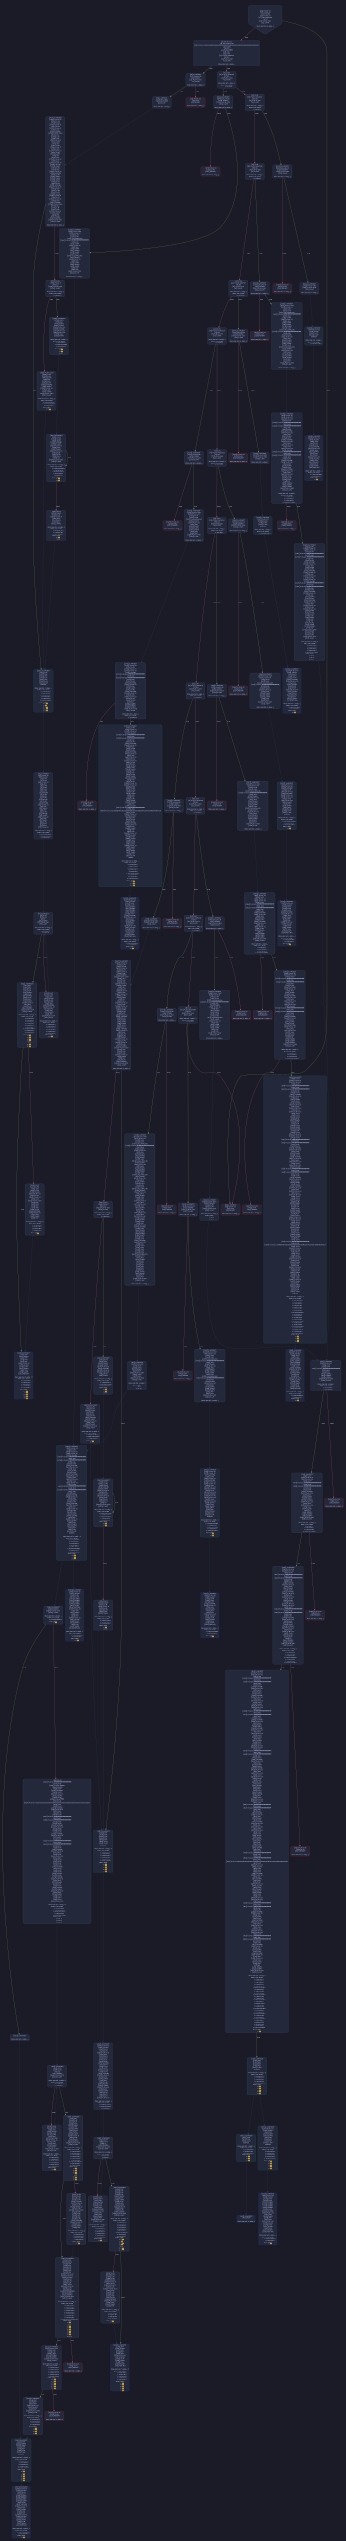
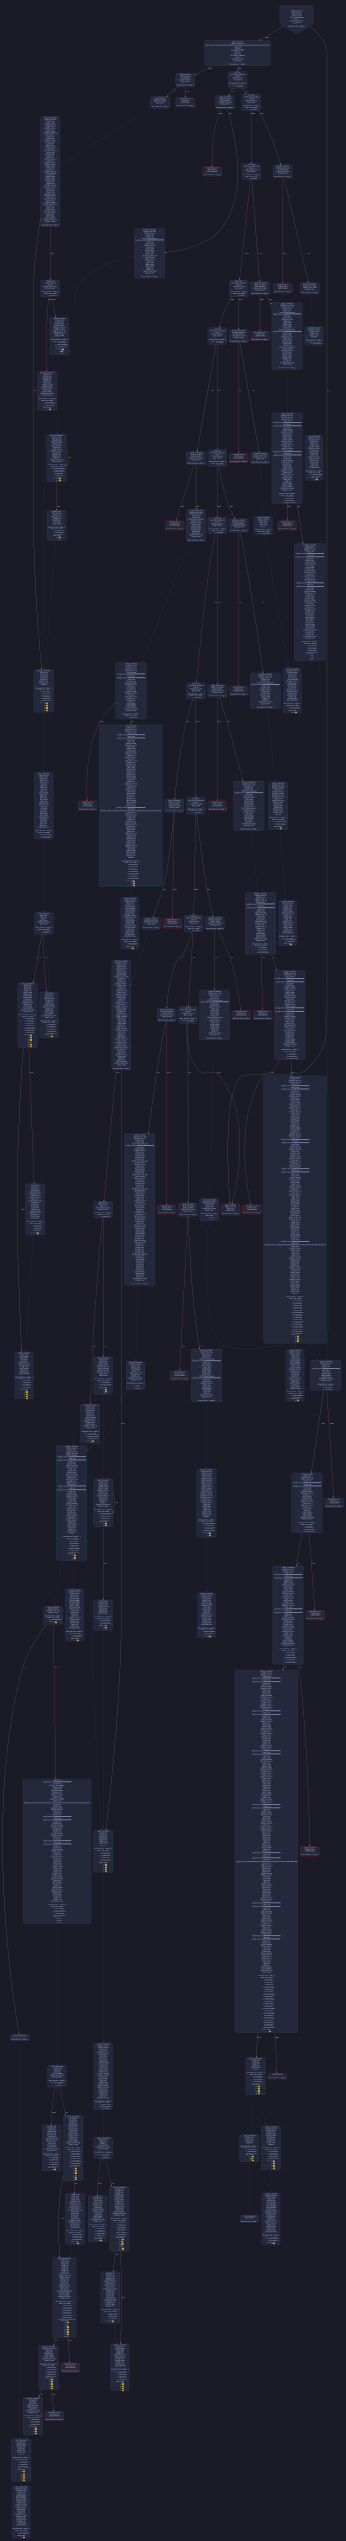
none -> (277, 2076)
